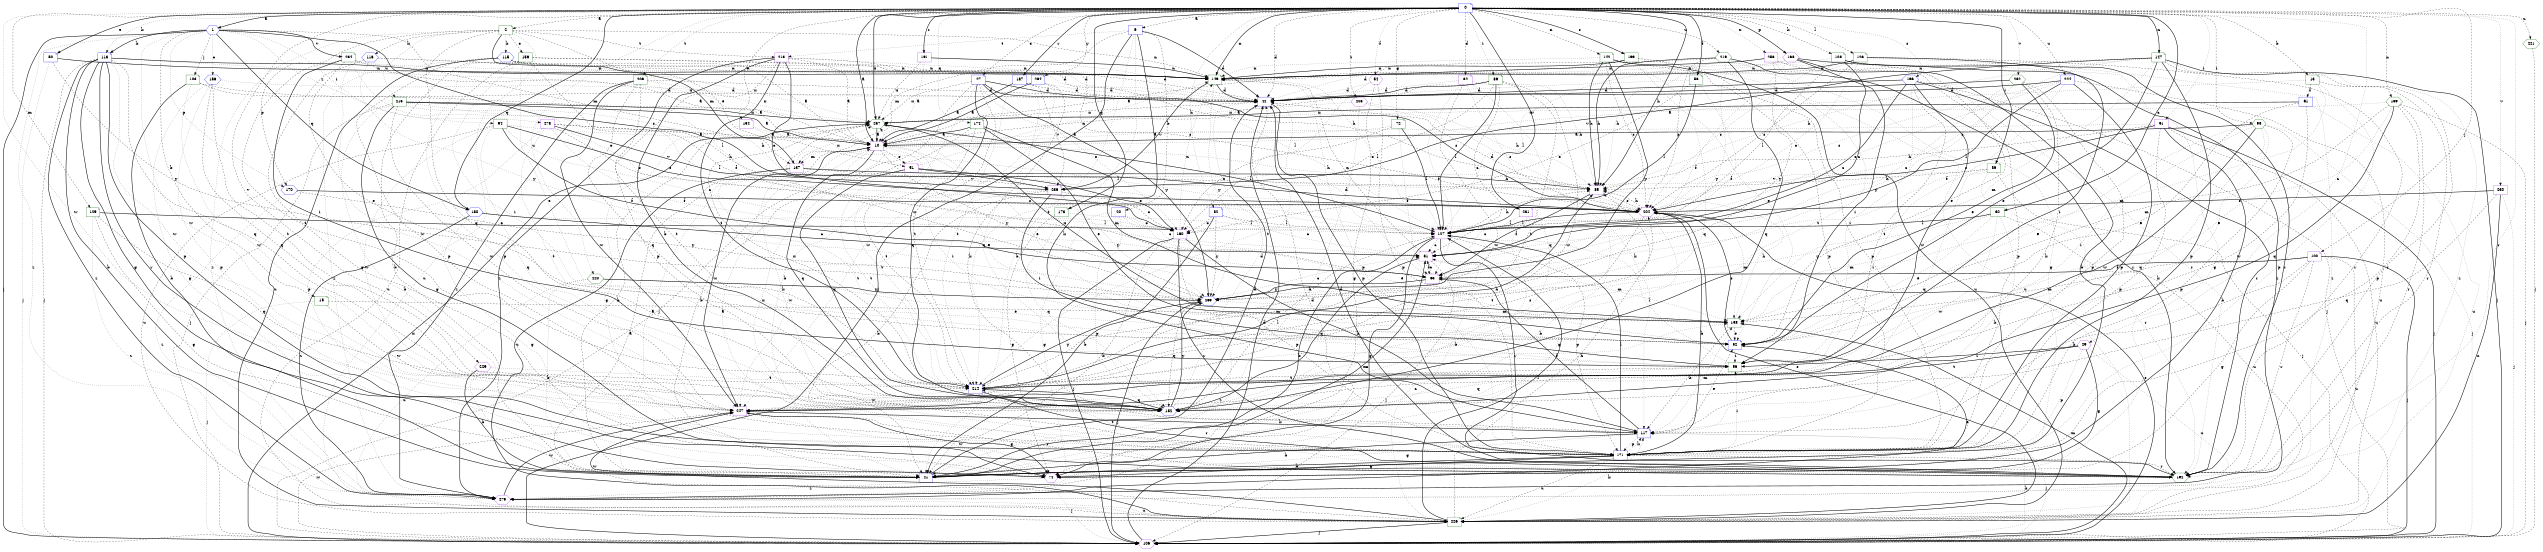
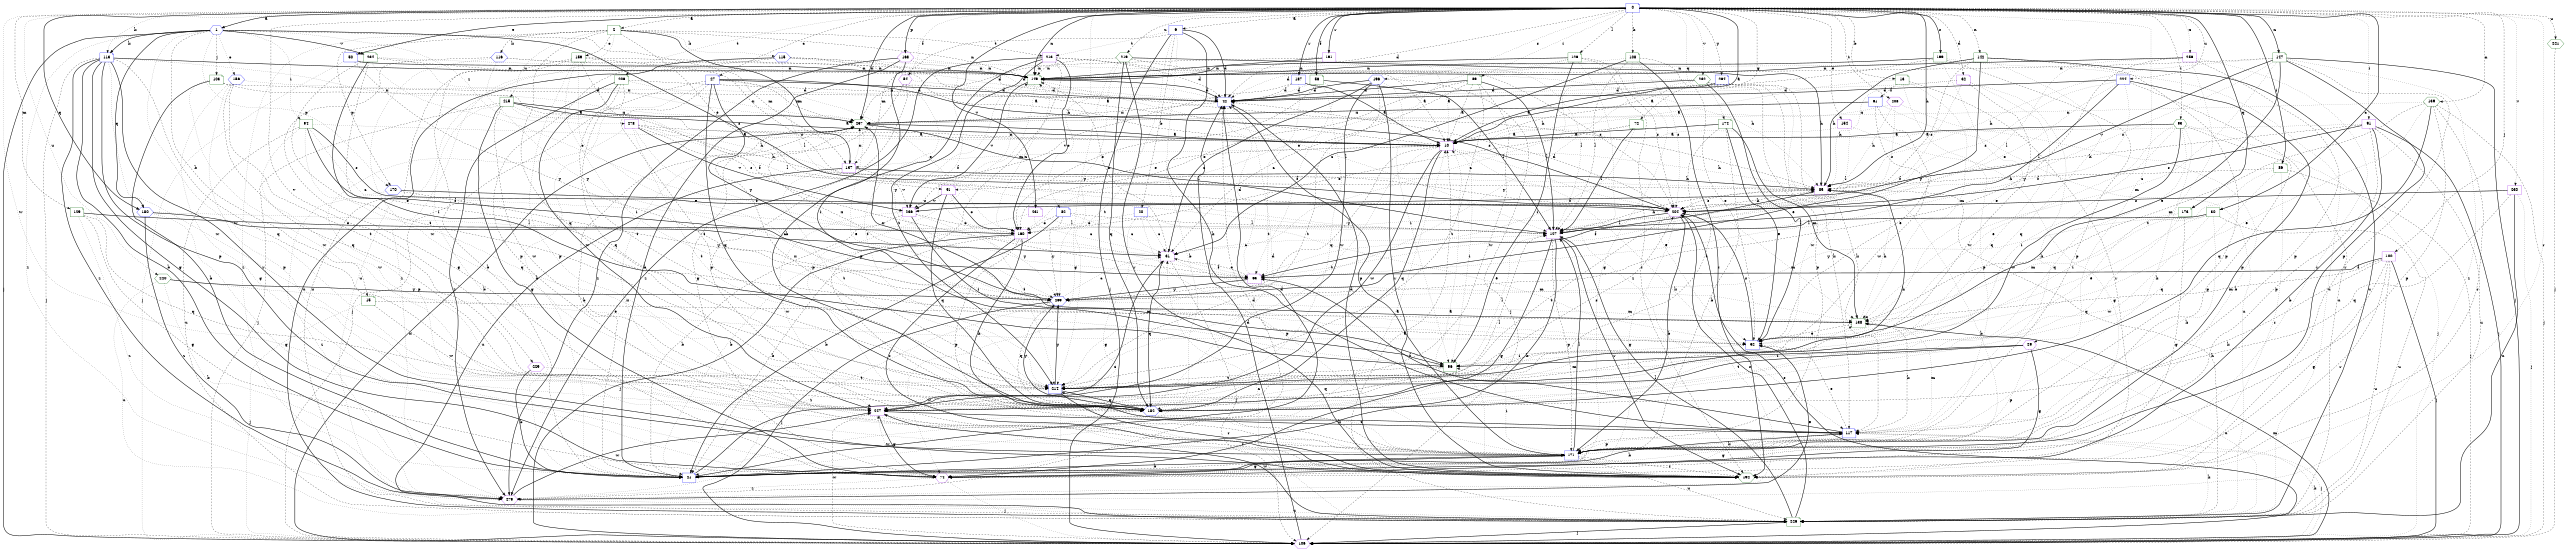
(1526, 185) -> none
(1209, 331) -> (1469, 252)
